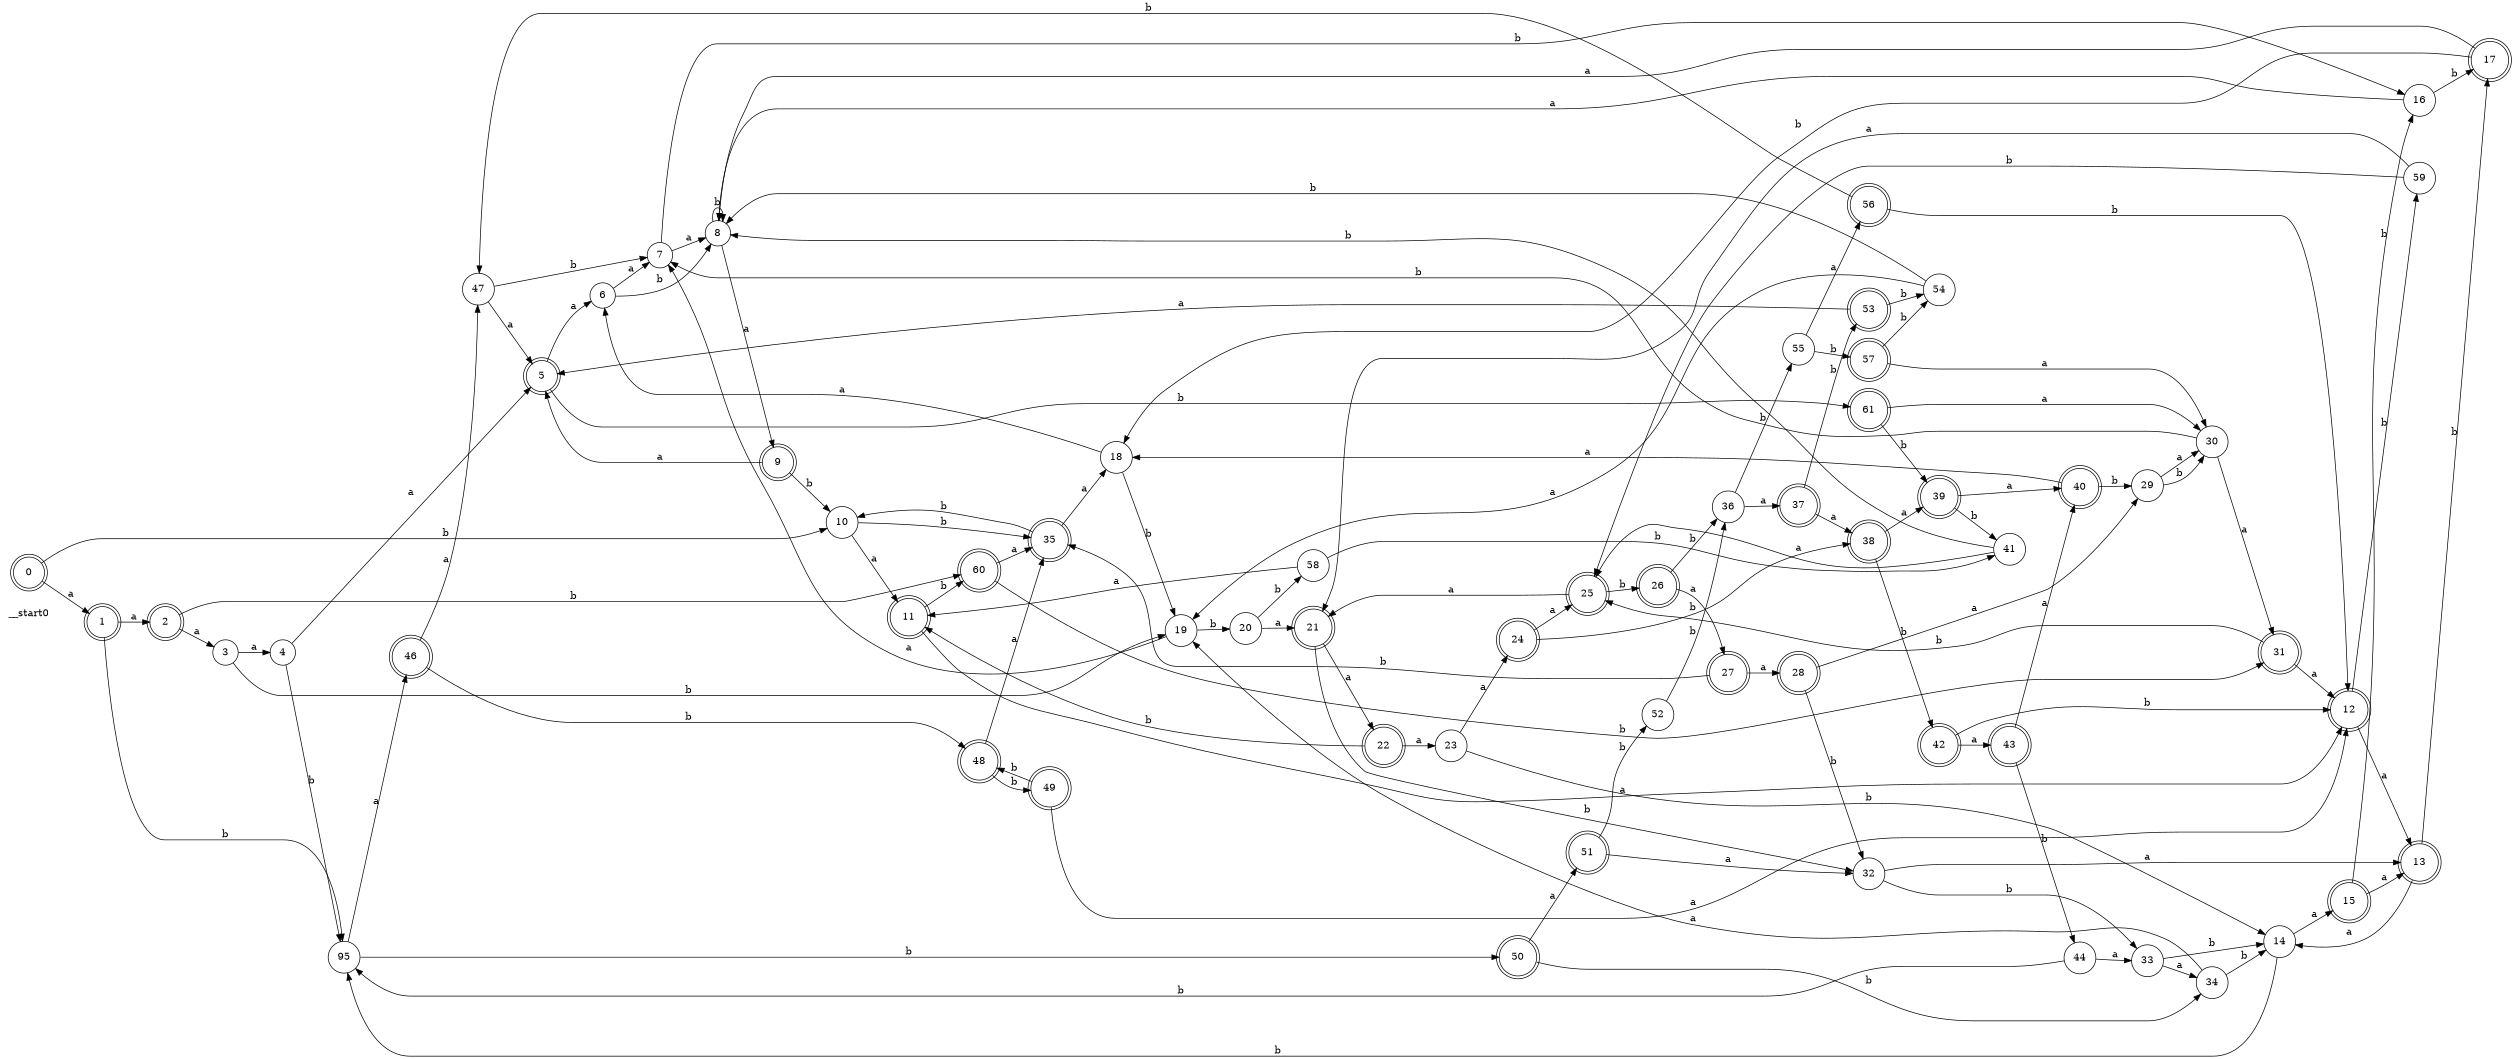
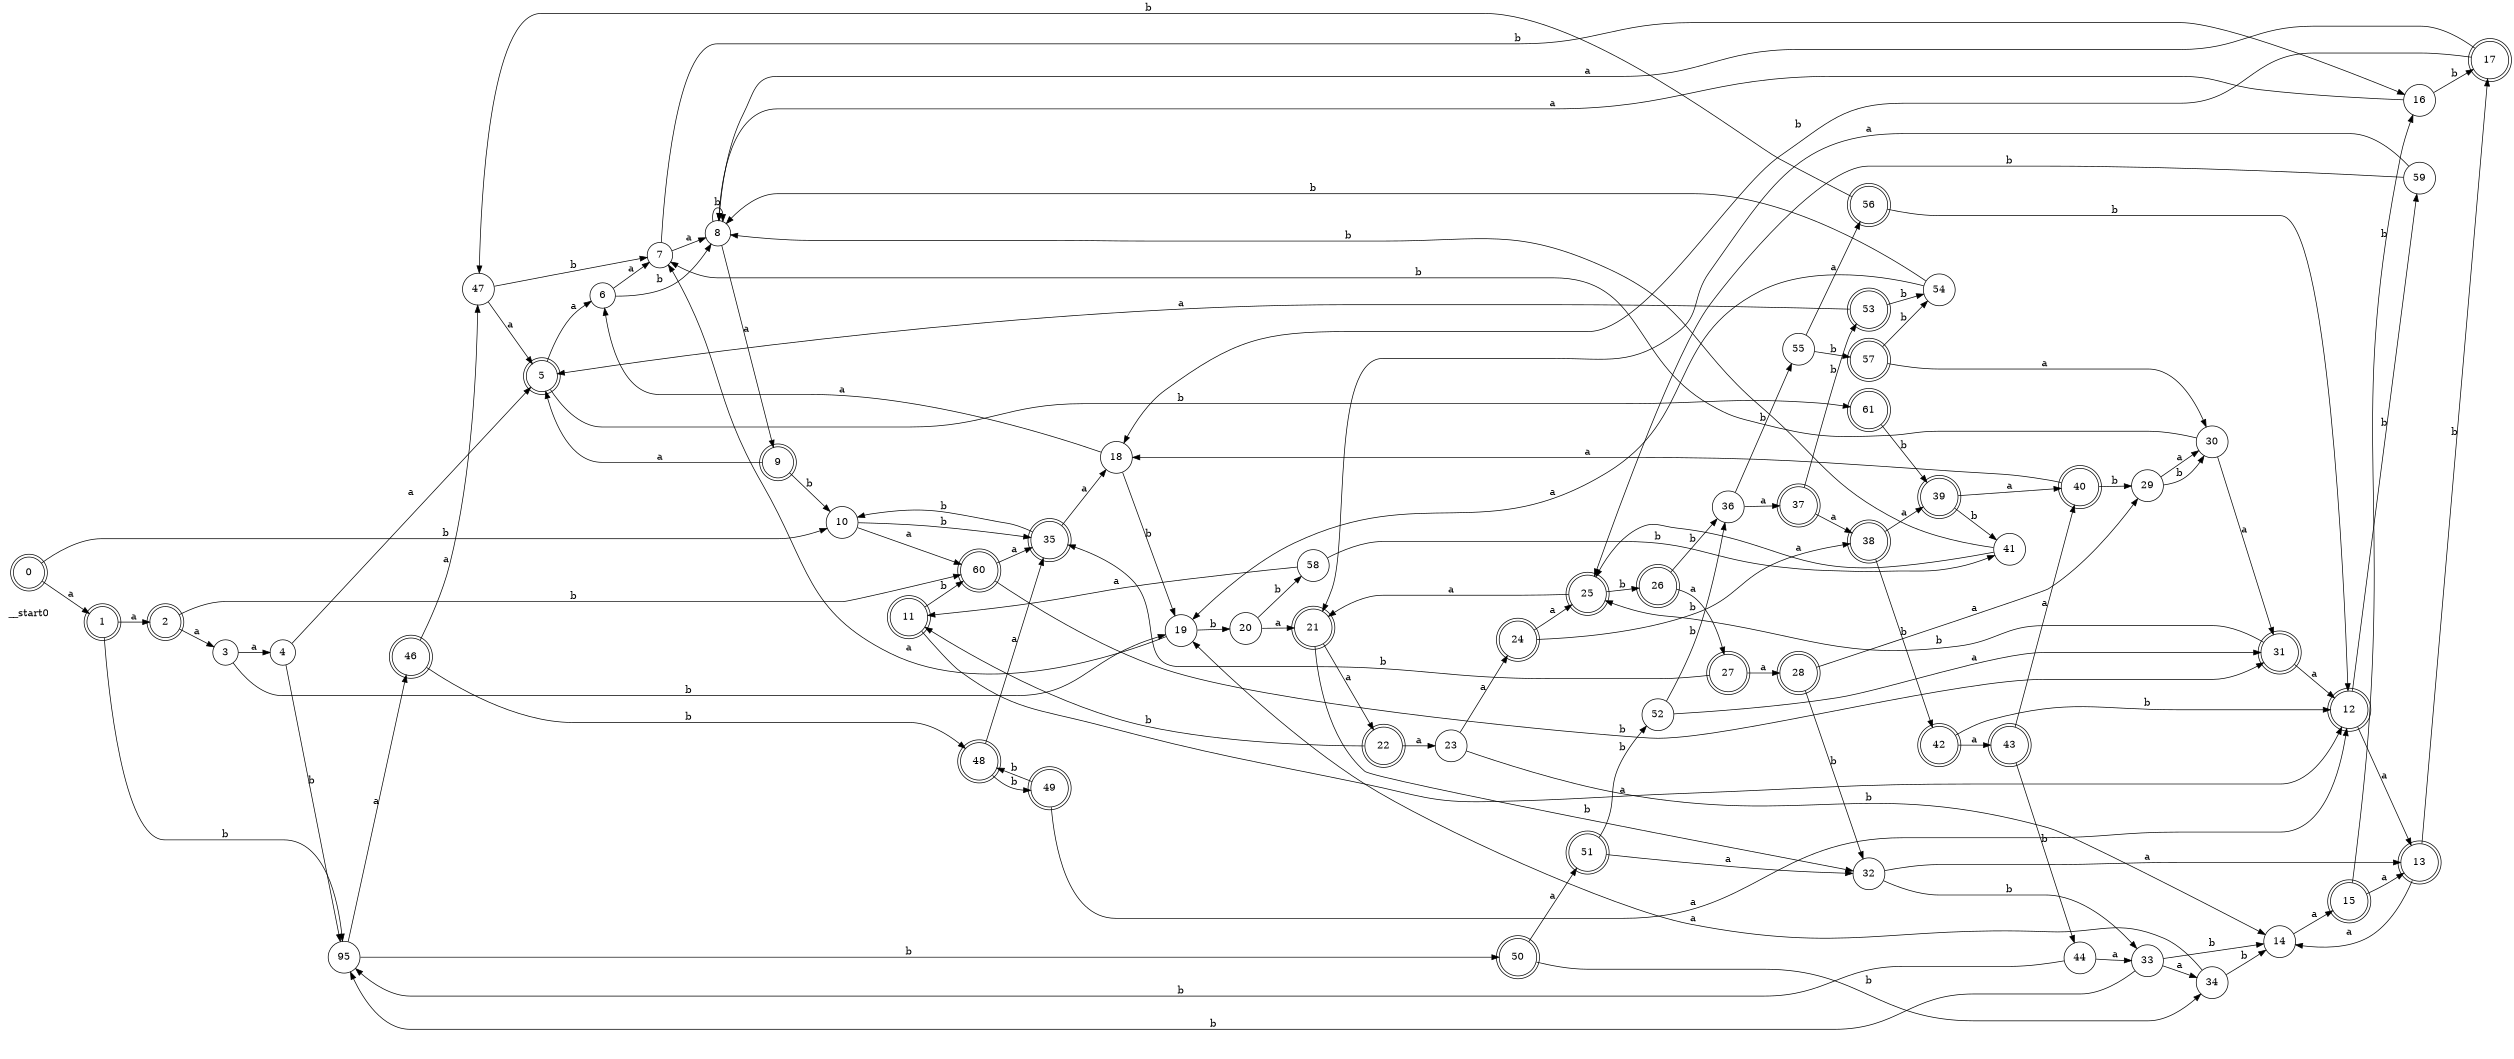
(2044, 404) -> none
(873, 566) -> (906, 545)
none -> (1962, 667)
(1323, 1056) -> (1238, 1029)
